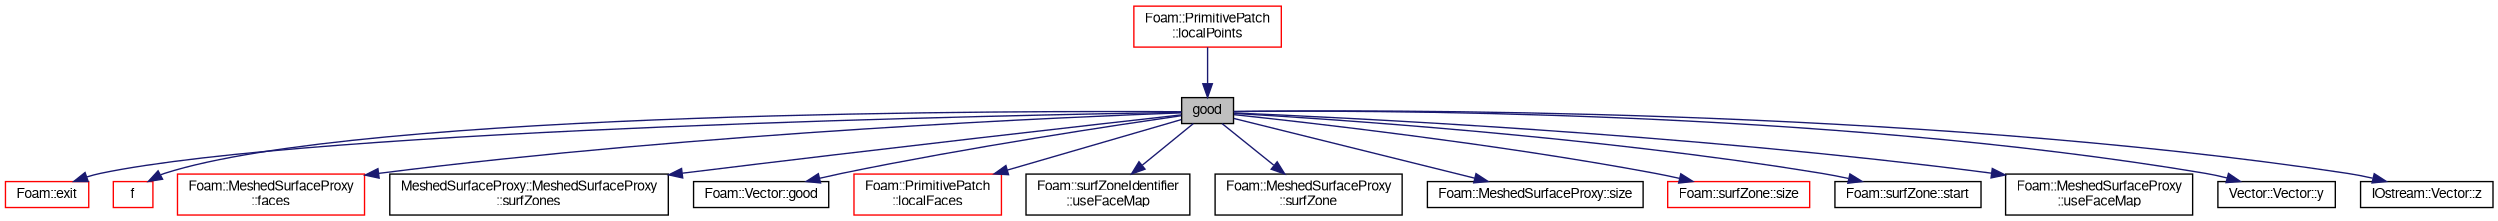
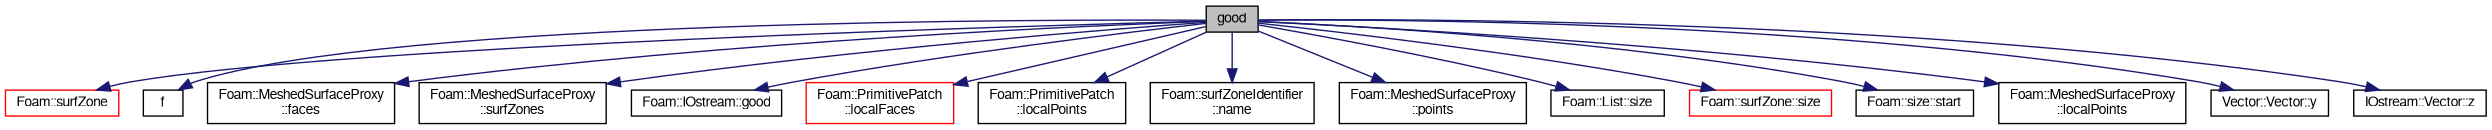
(1208, 27) -> (1052, 103)
(1208, 65) -> (1157, 54)
(47, 195) -> (62, 103)
(133, 195) -> (163, 103)
(271, 195) -> (301, 103)
(529, 195) -> (513, 103)
(761, 195) -> (707, 103)
(1108, 195) -> (1232, 103)
(1309, 195) -> (1433, 103)
(1535, 195) -> (1608, 103)
(1908, 195) -> (1915, 103)
(2099, 195) -> (2092, 103)
